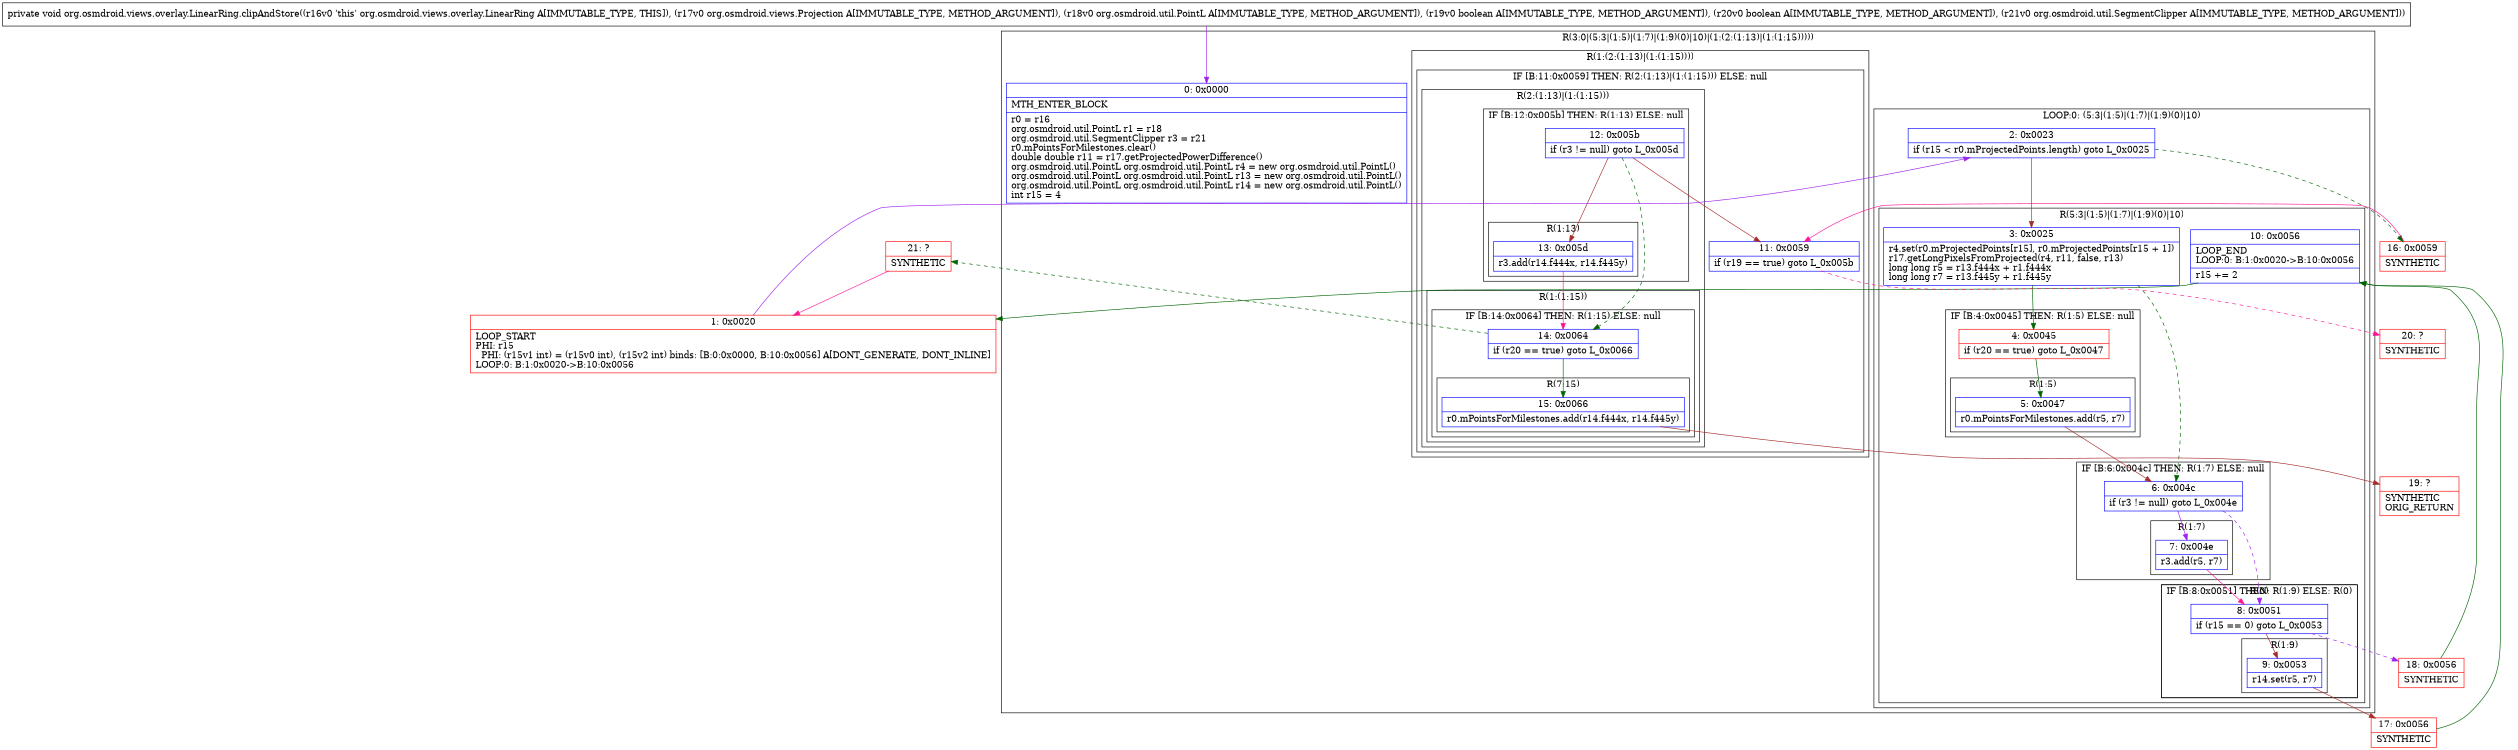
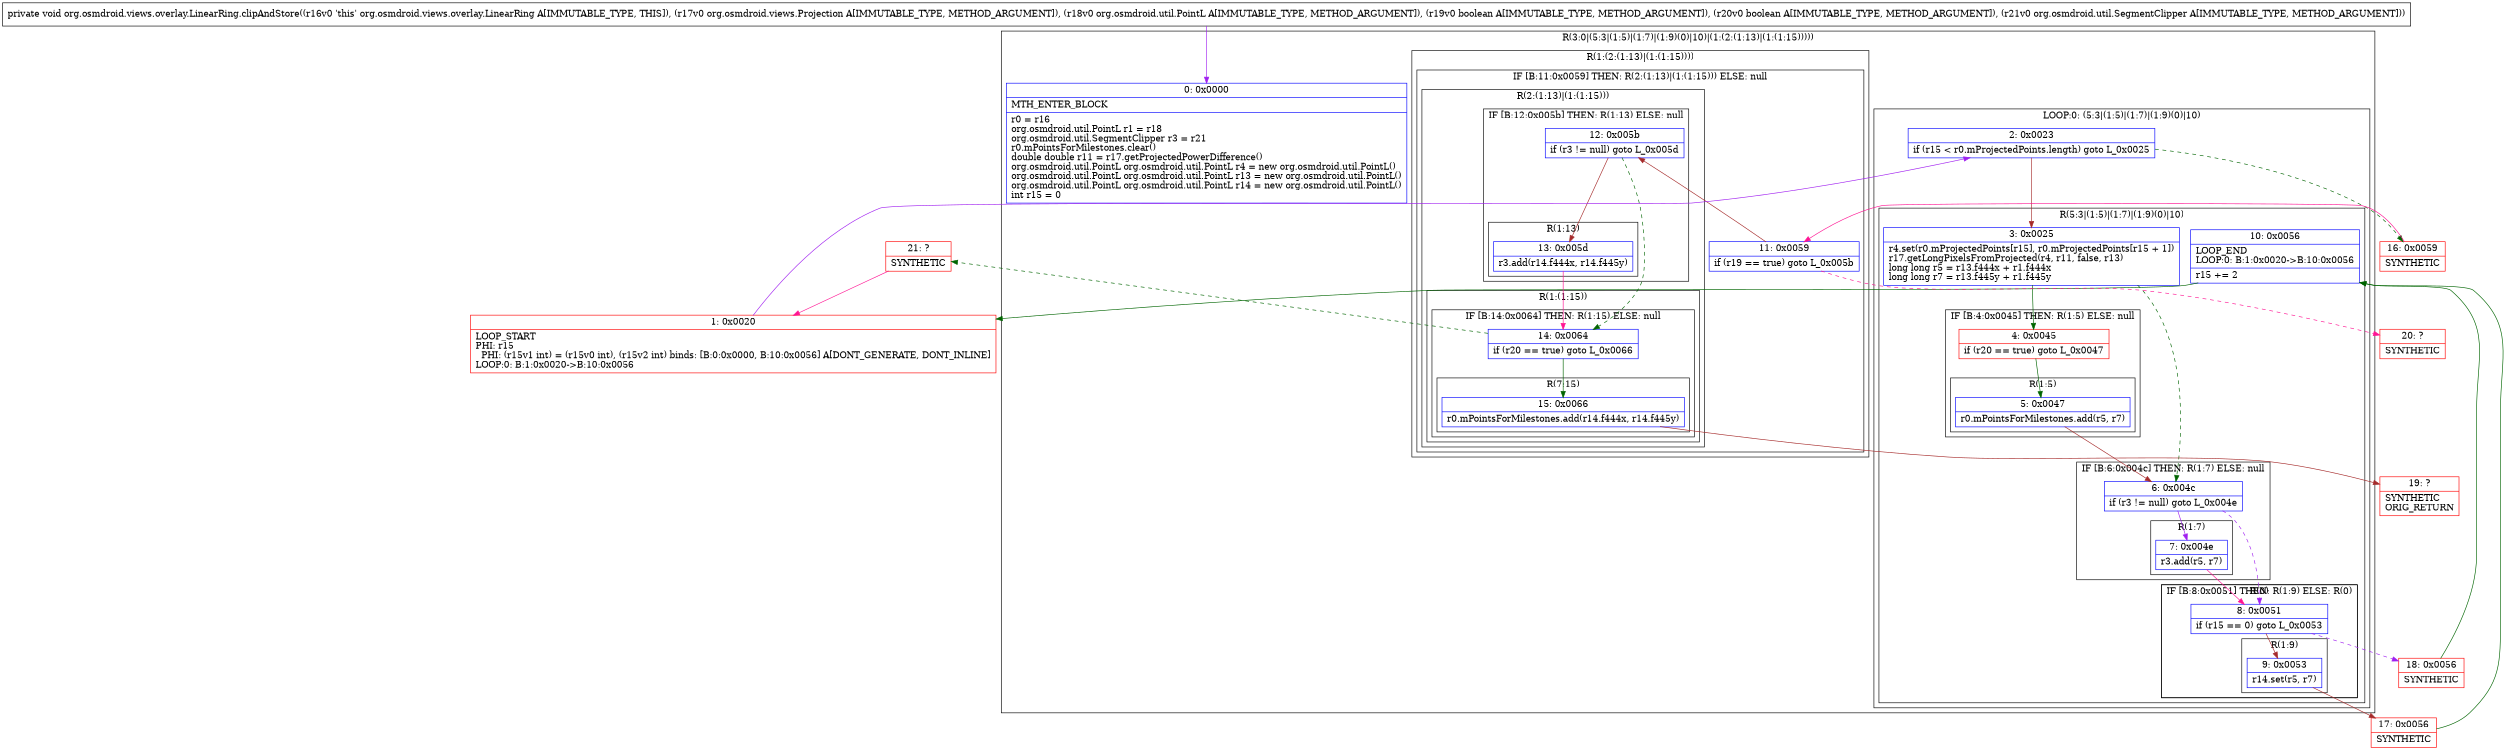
(1036, 195) -> (1036, 195)
(1693, 199) -> (1712, 205)
